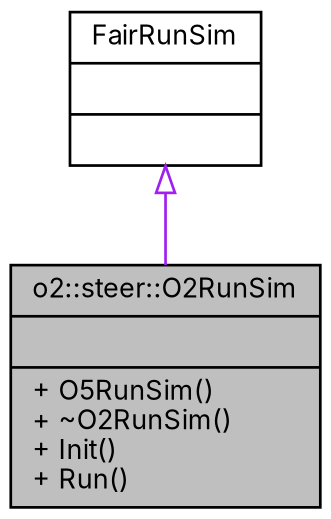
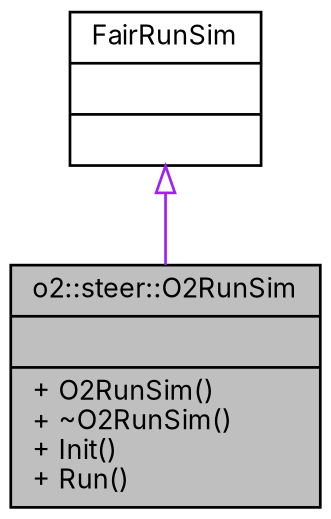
(124, 392) -> (124, 392)
